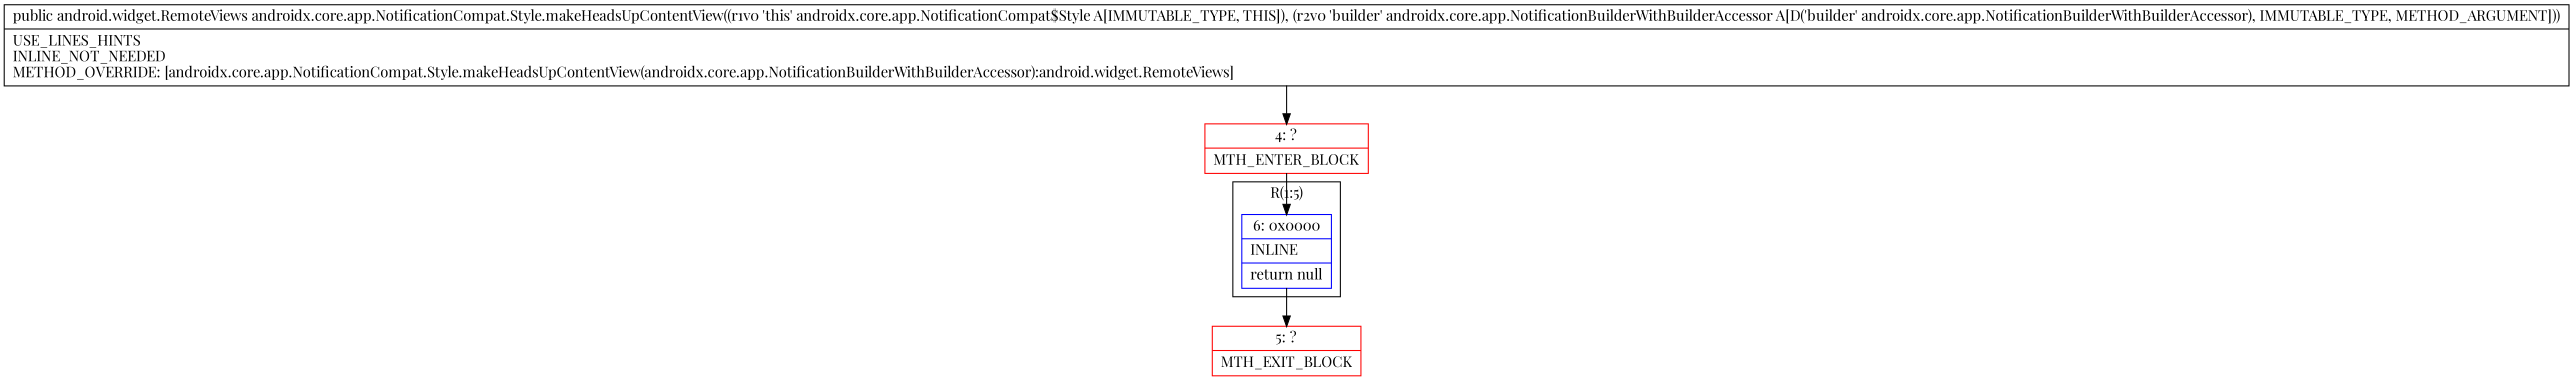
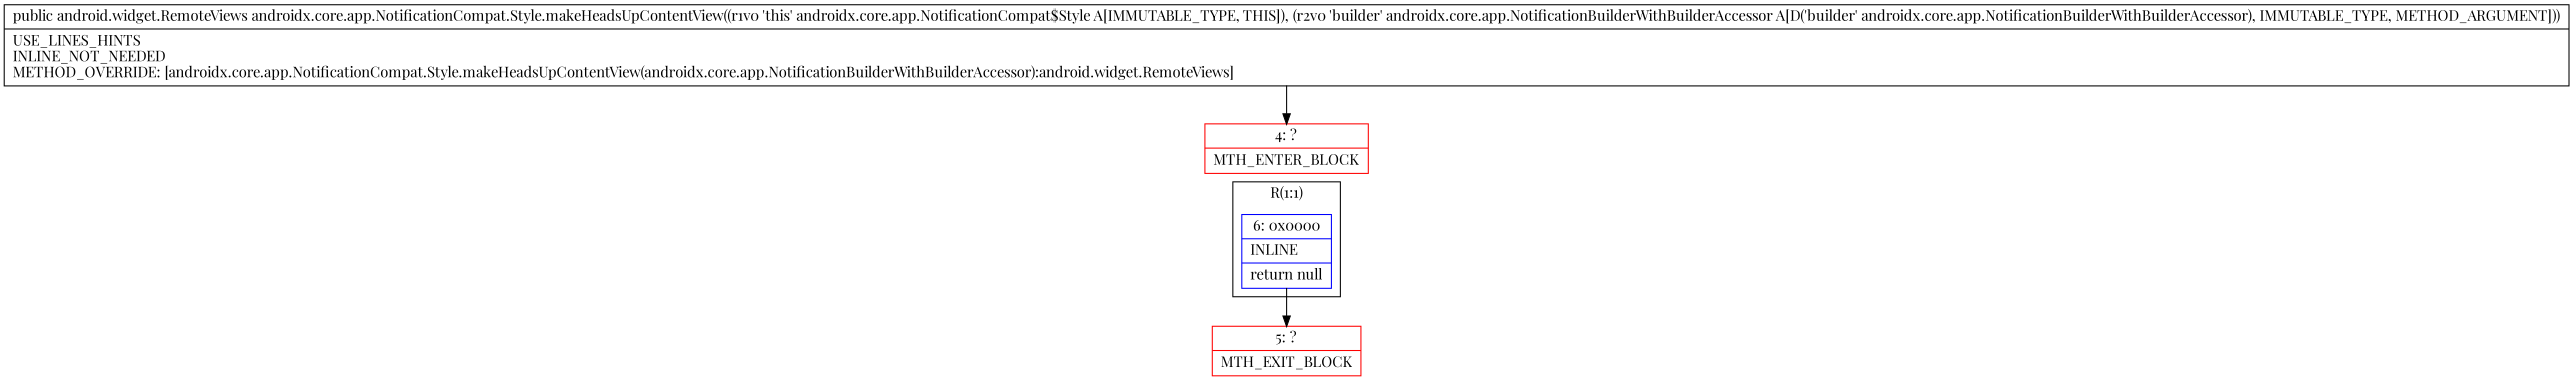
(1287, 189) -> none
(1287, 194) -> (1287, 194)
